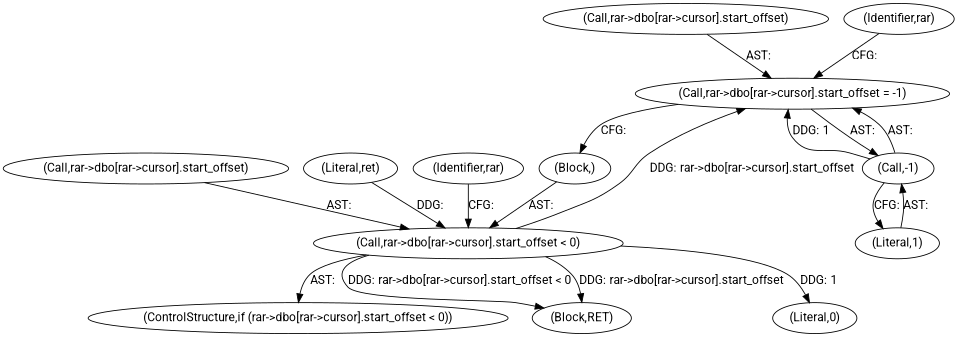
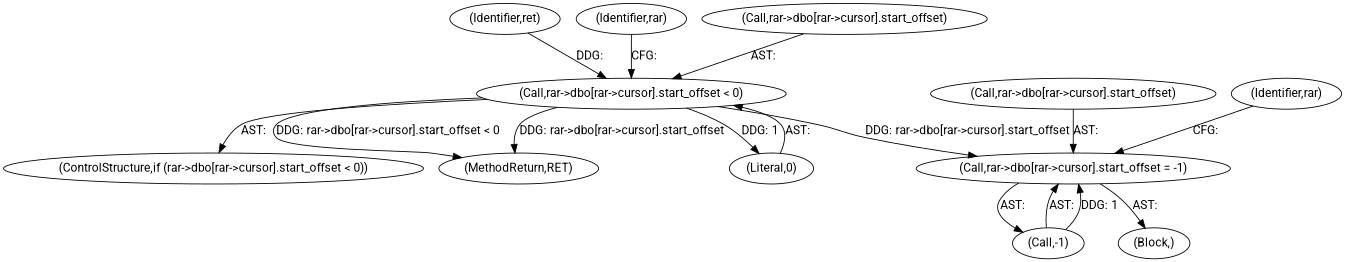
(615, 131) -> (1147, 206)
(351, 169) -> (505, 19)
(527, 202) -> (779, 123)
(897, 243) -> none
(582, 318) -> (519, 169)
